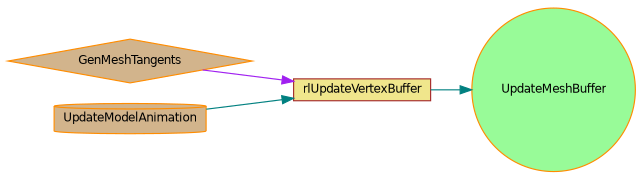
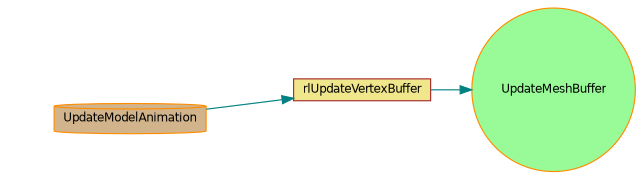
(130, 61) -> none
